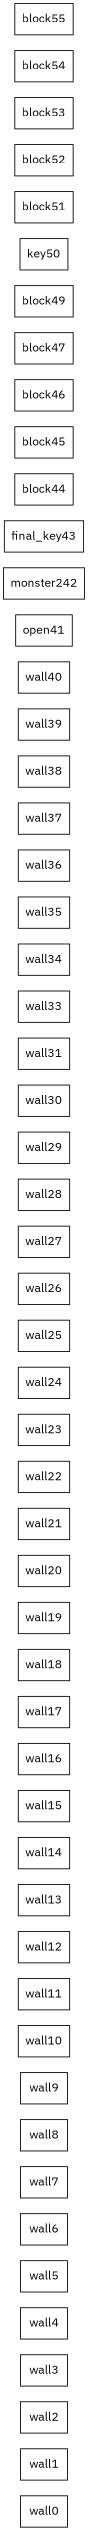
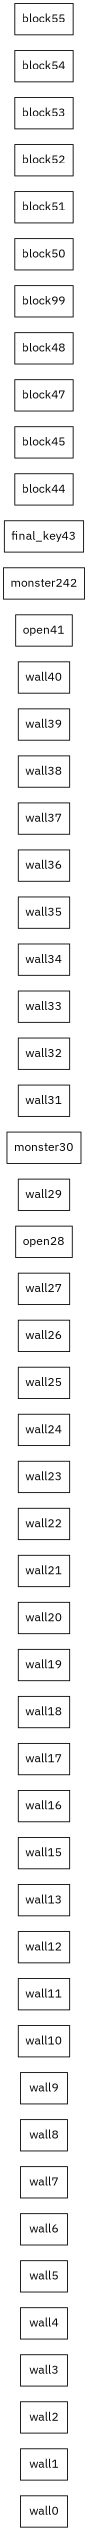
(44, 254) -> (44, 254)
(44, 301) -> (44, 301)
none -> (44, 348)
(44, 395) -> none
none -> (44, 1054)
(44, 1101) -> (44, 1148)
(44, 1195) -> (44, 1242)
(44, 1853) -> none
